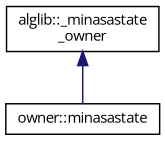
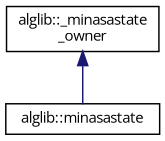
(83, 119) -> (83, 119)
